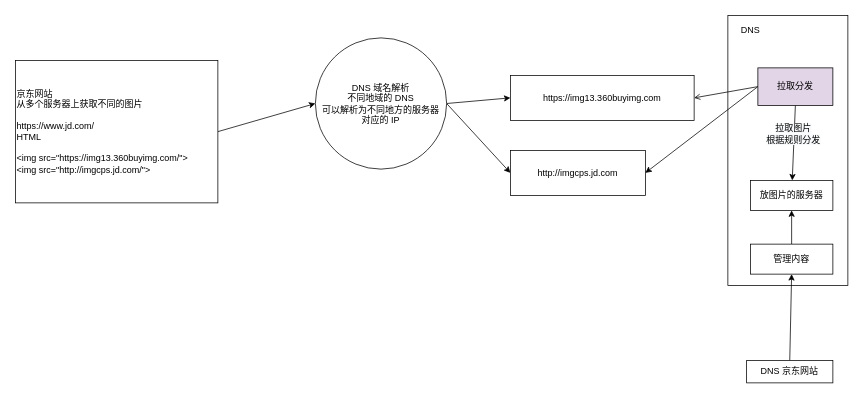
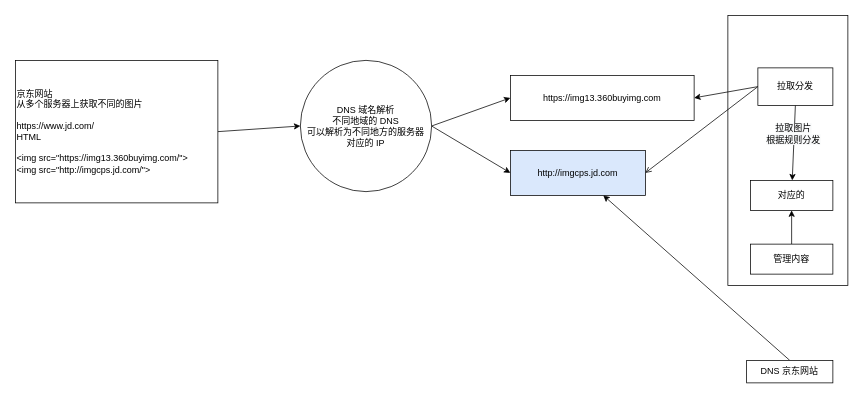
(750, 30) -> none
(795, 87) -> (795, 87)
(699, 97) -> (700, 97)
(381, 104) -> (366, 126)
(651, 169) -> (650, 169)
(578, 173) -> (578, 173)
(792, 195) -> (792, 195)
(791, 325) -> (698, 279)
